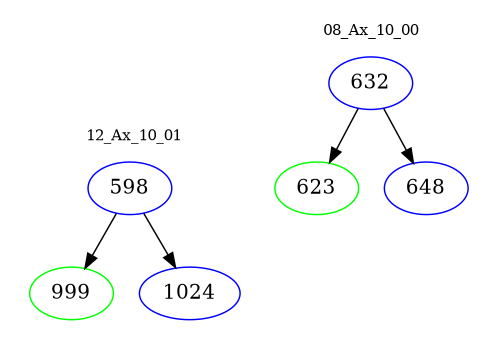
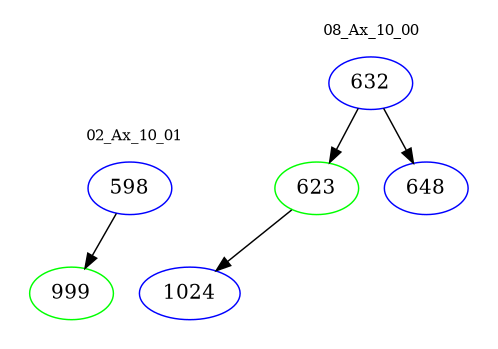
(134, 136) -> (134, 136)
(156, 234) -> (260, 236)
